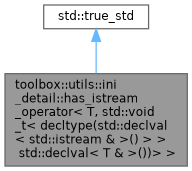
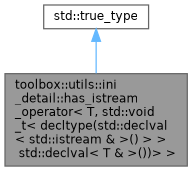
(96, 17) -> (96, 17)
